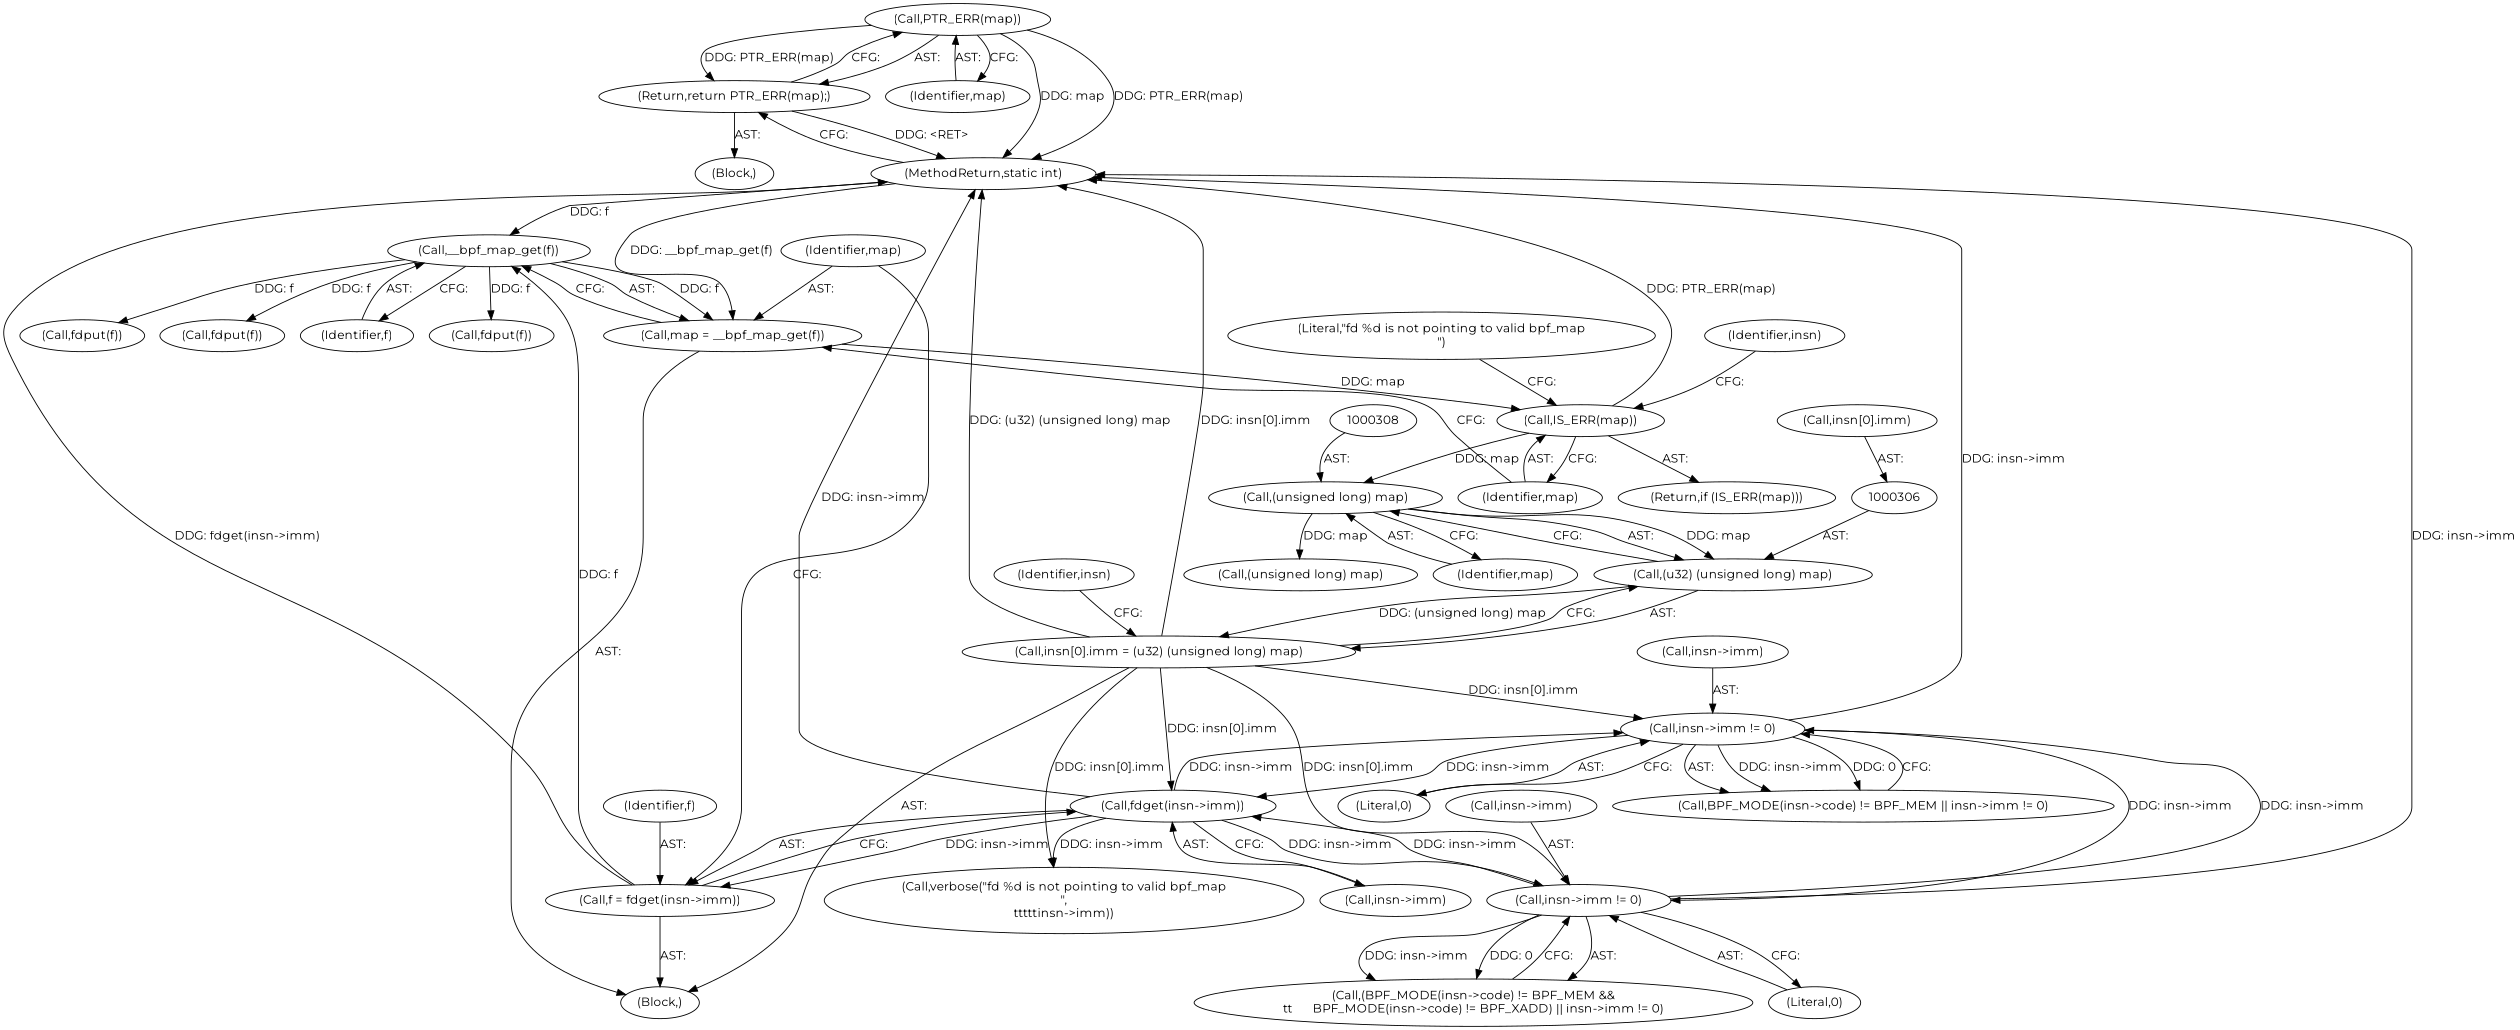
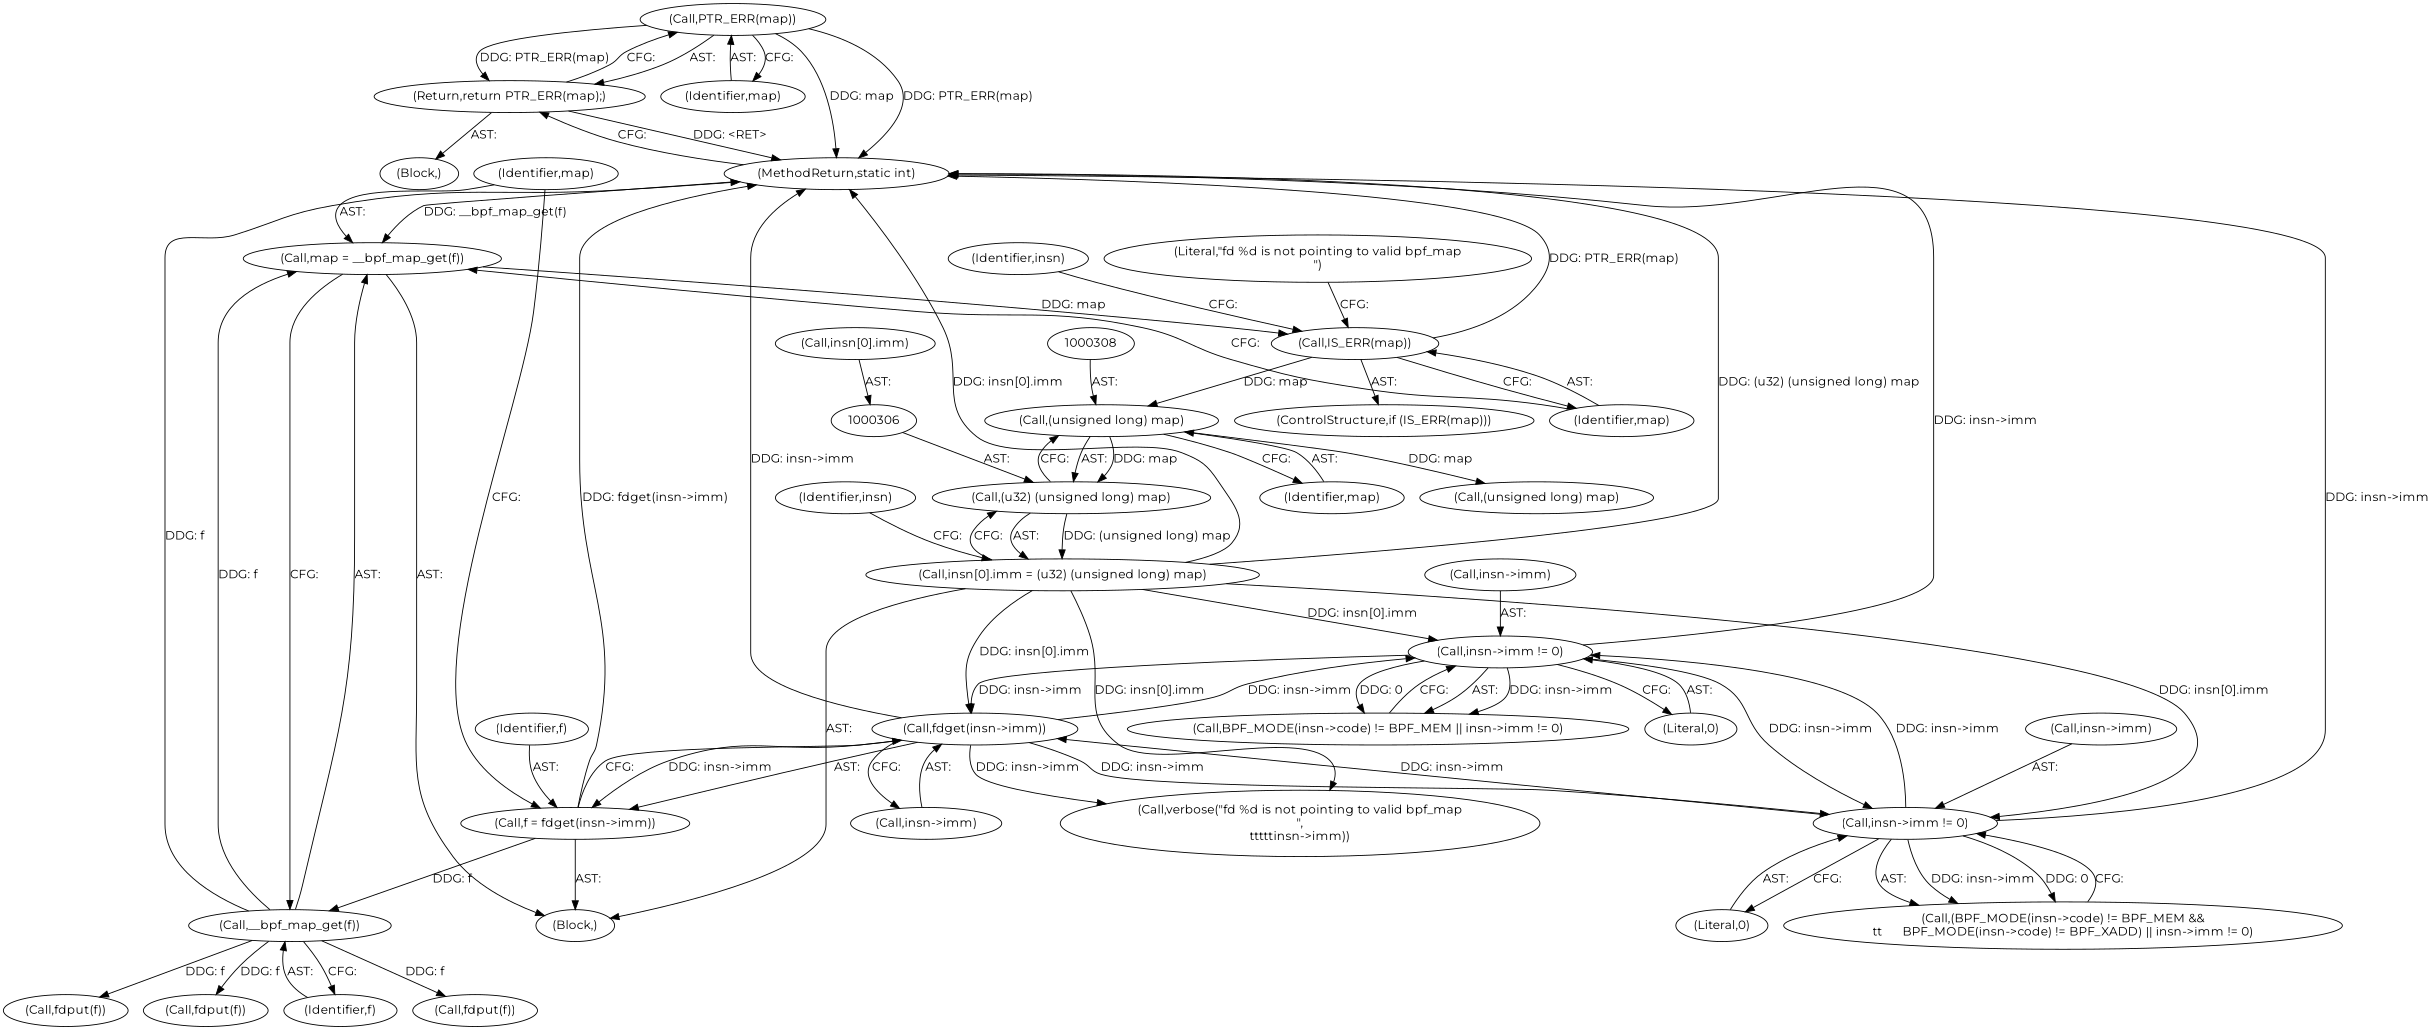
(653, 199) -> (165, 313)
(1727, 498) -> (1384, 421)
